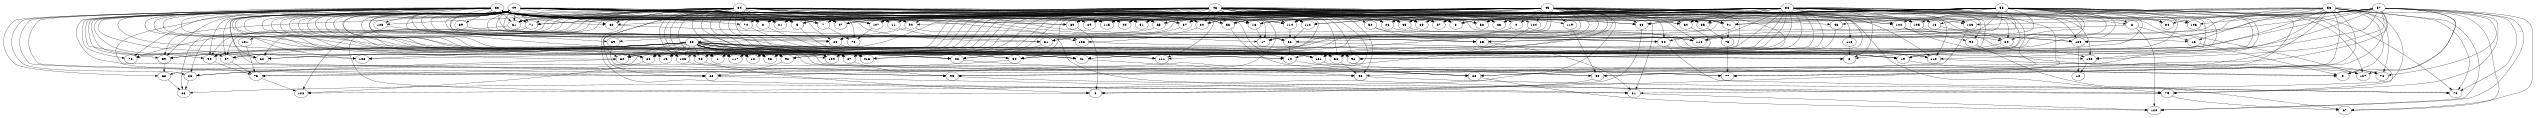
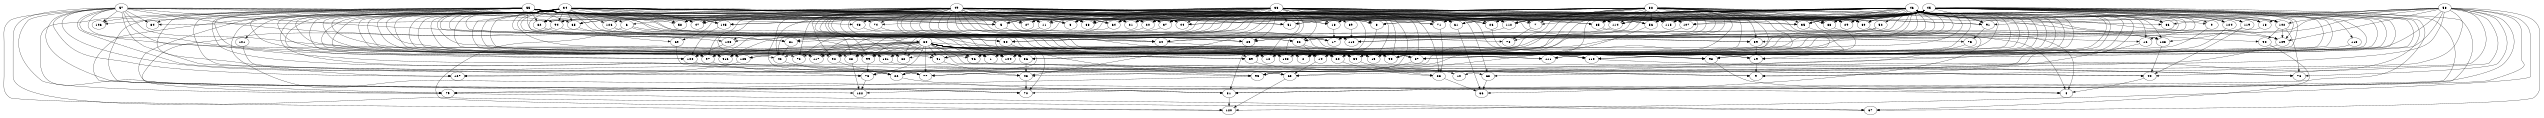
(1758, 13) -> (2208, 36)
